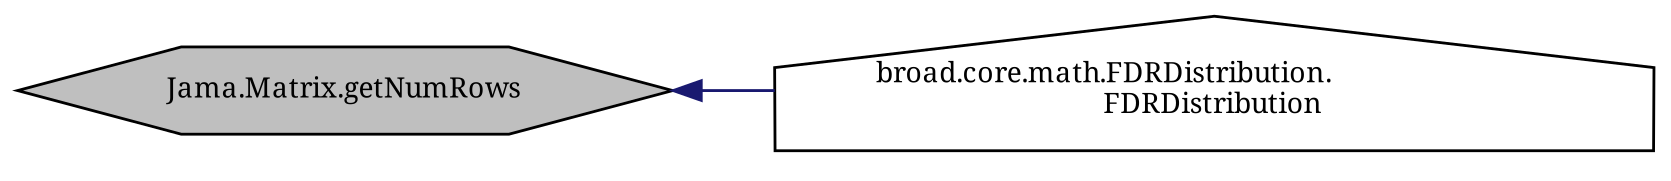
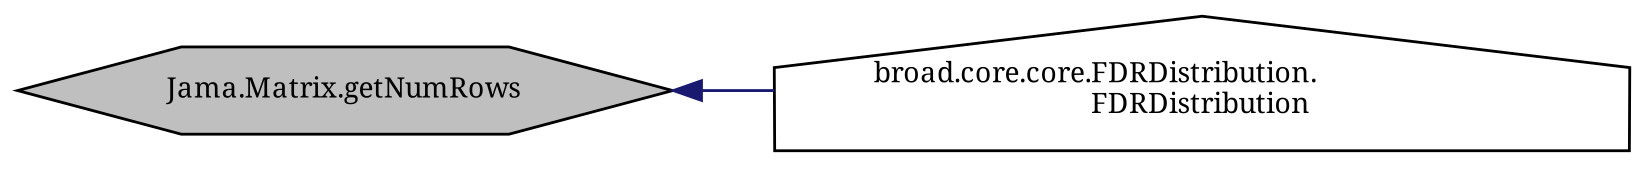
(1214, 91) -> (1202, 91)
